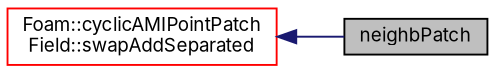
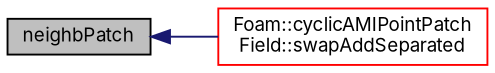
(320, 37) -> (194, 37)
